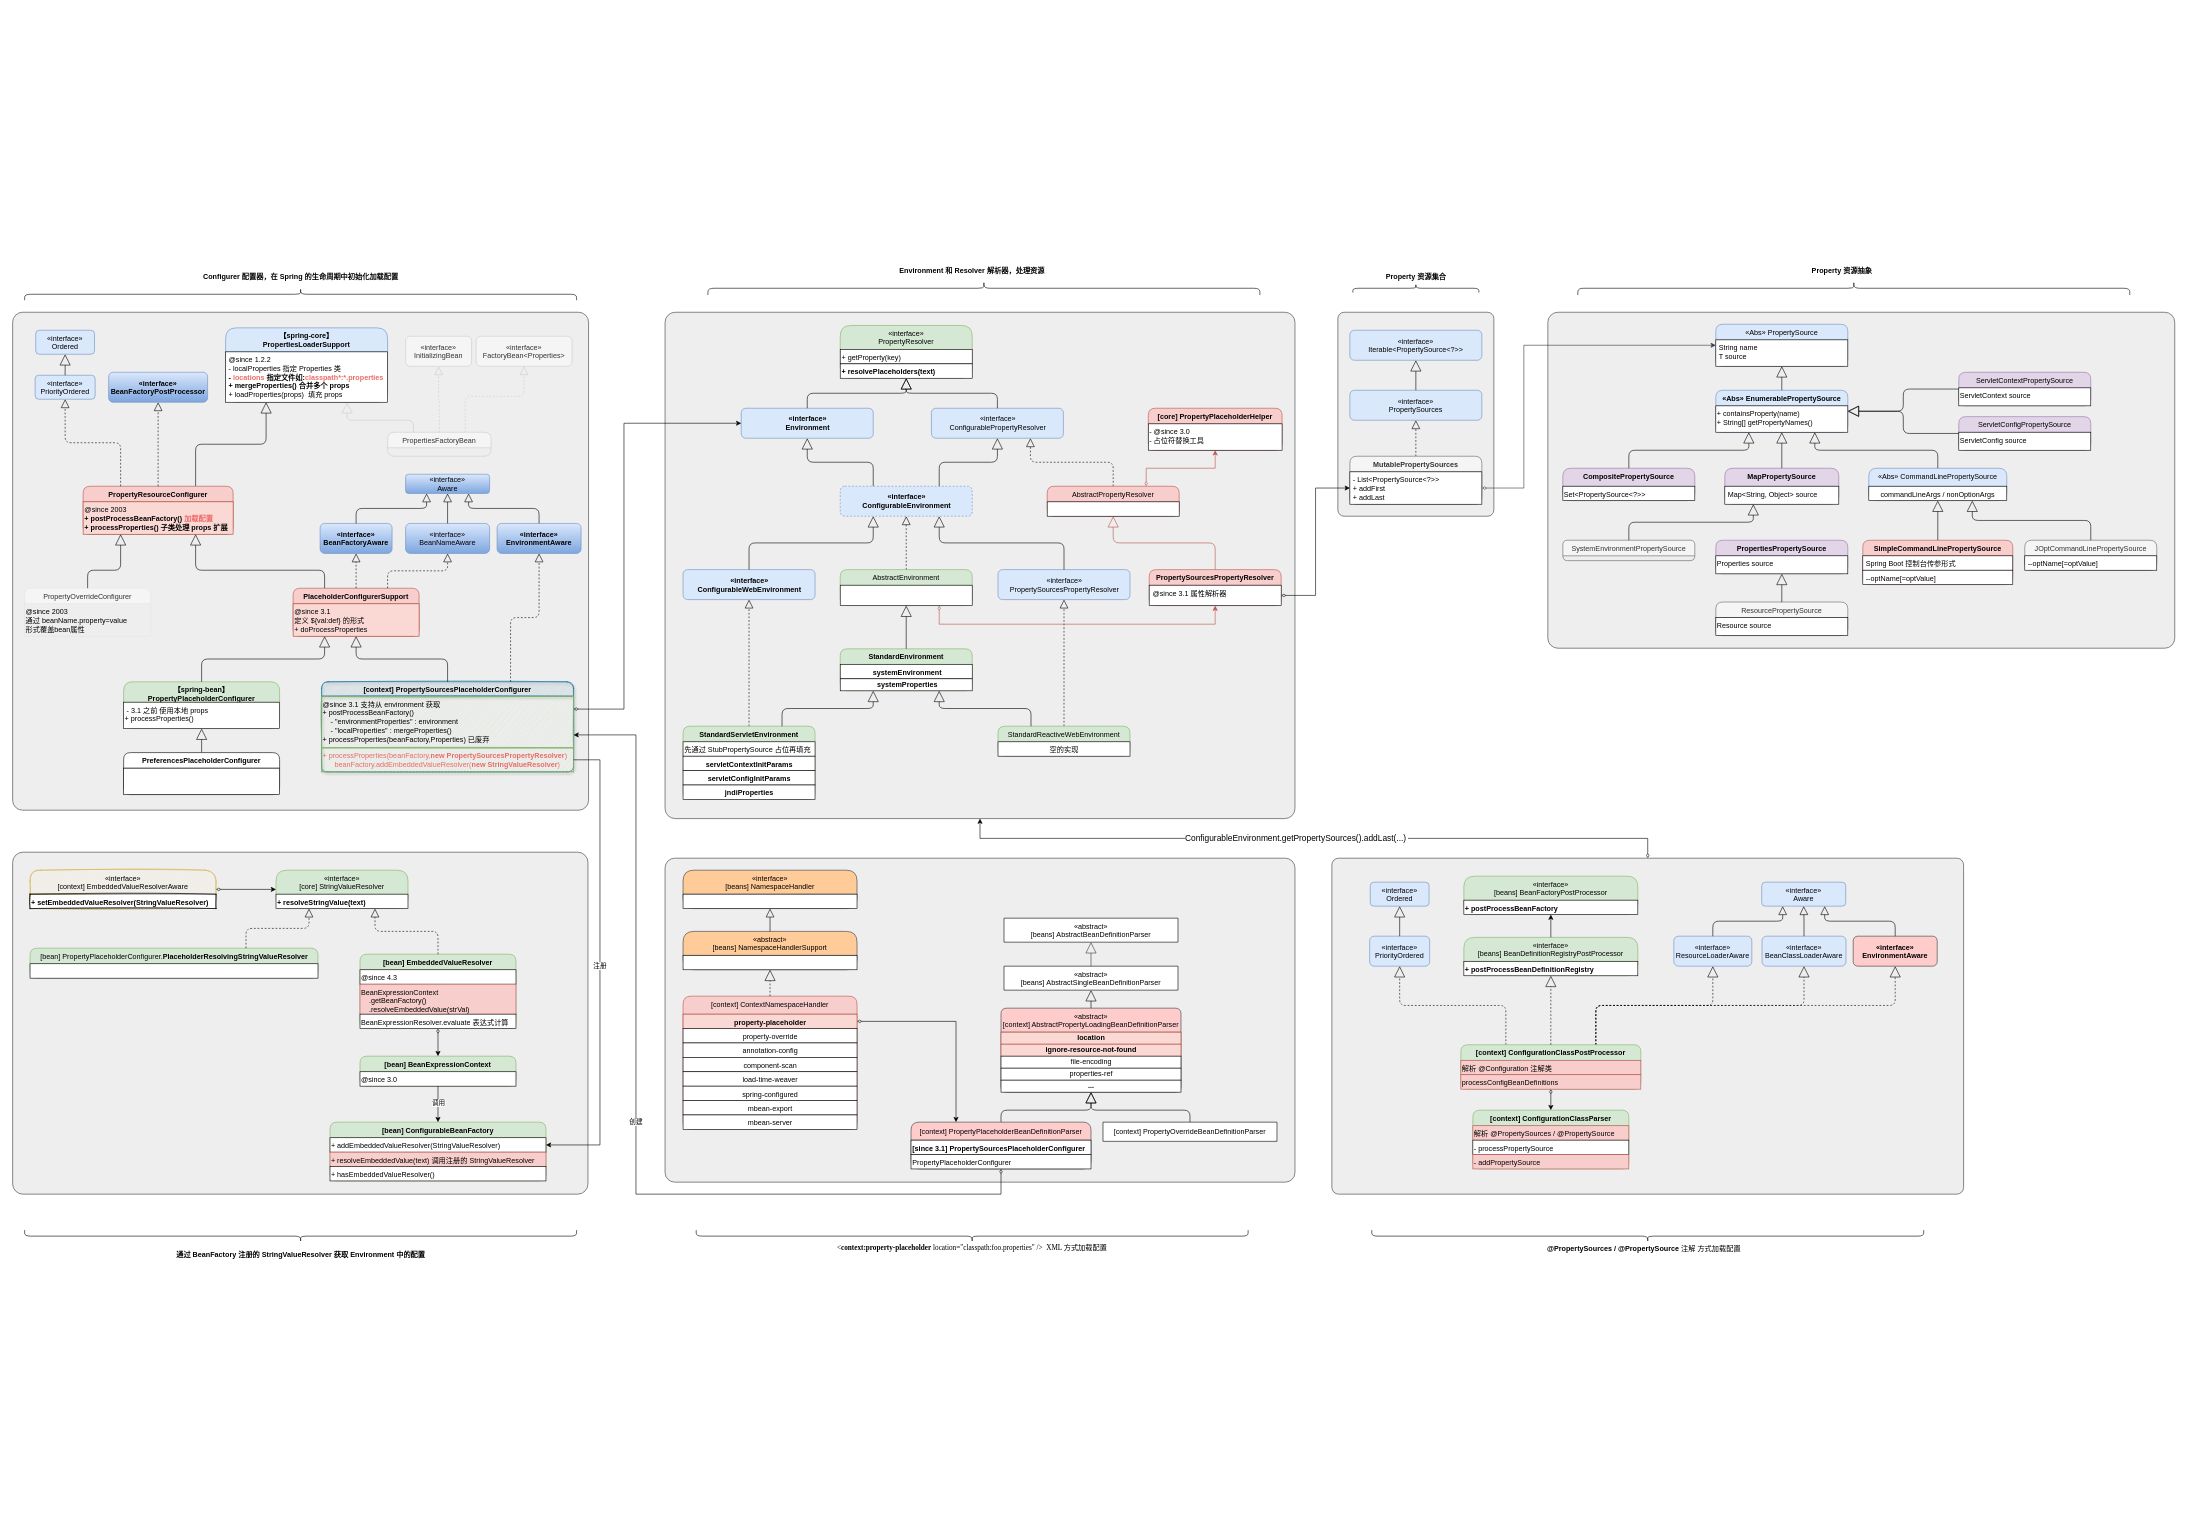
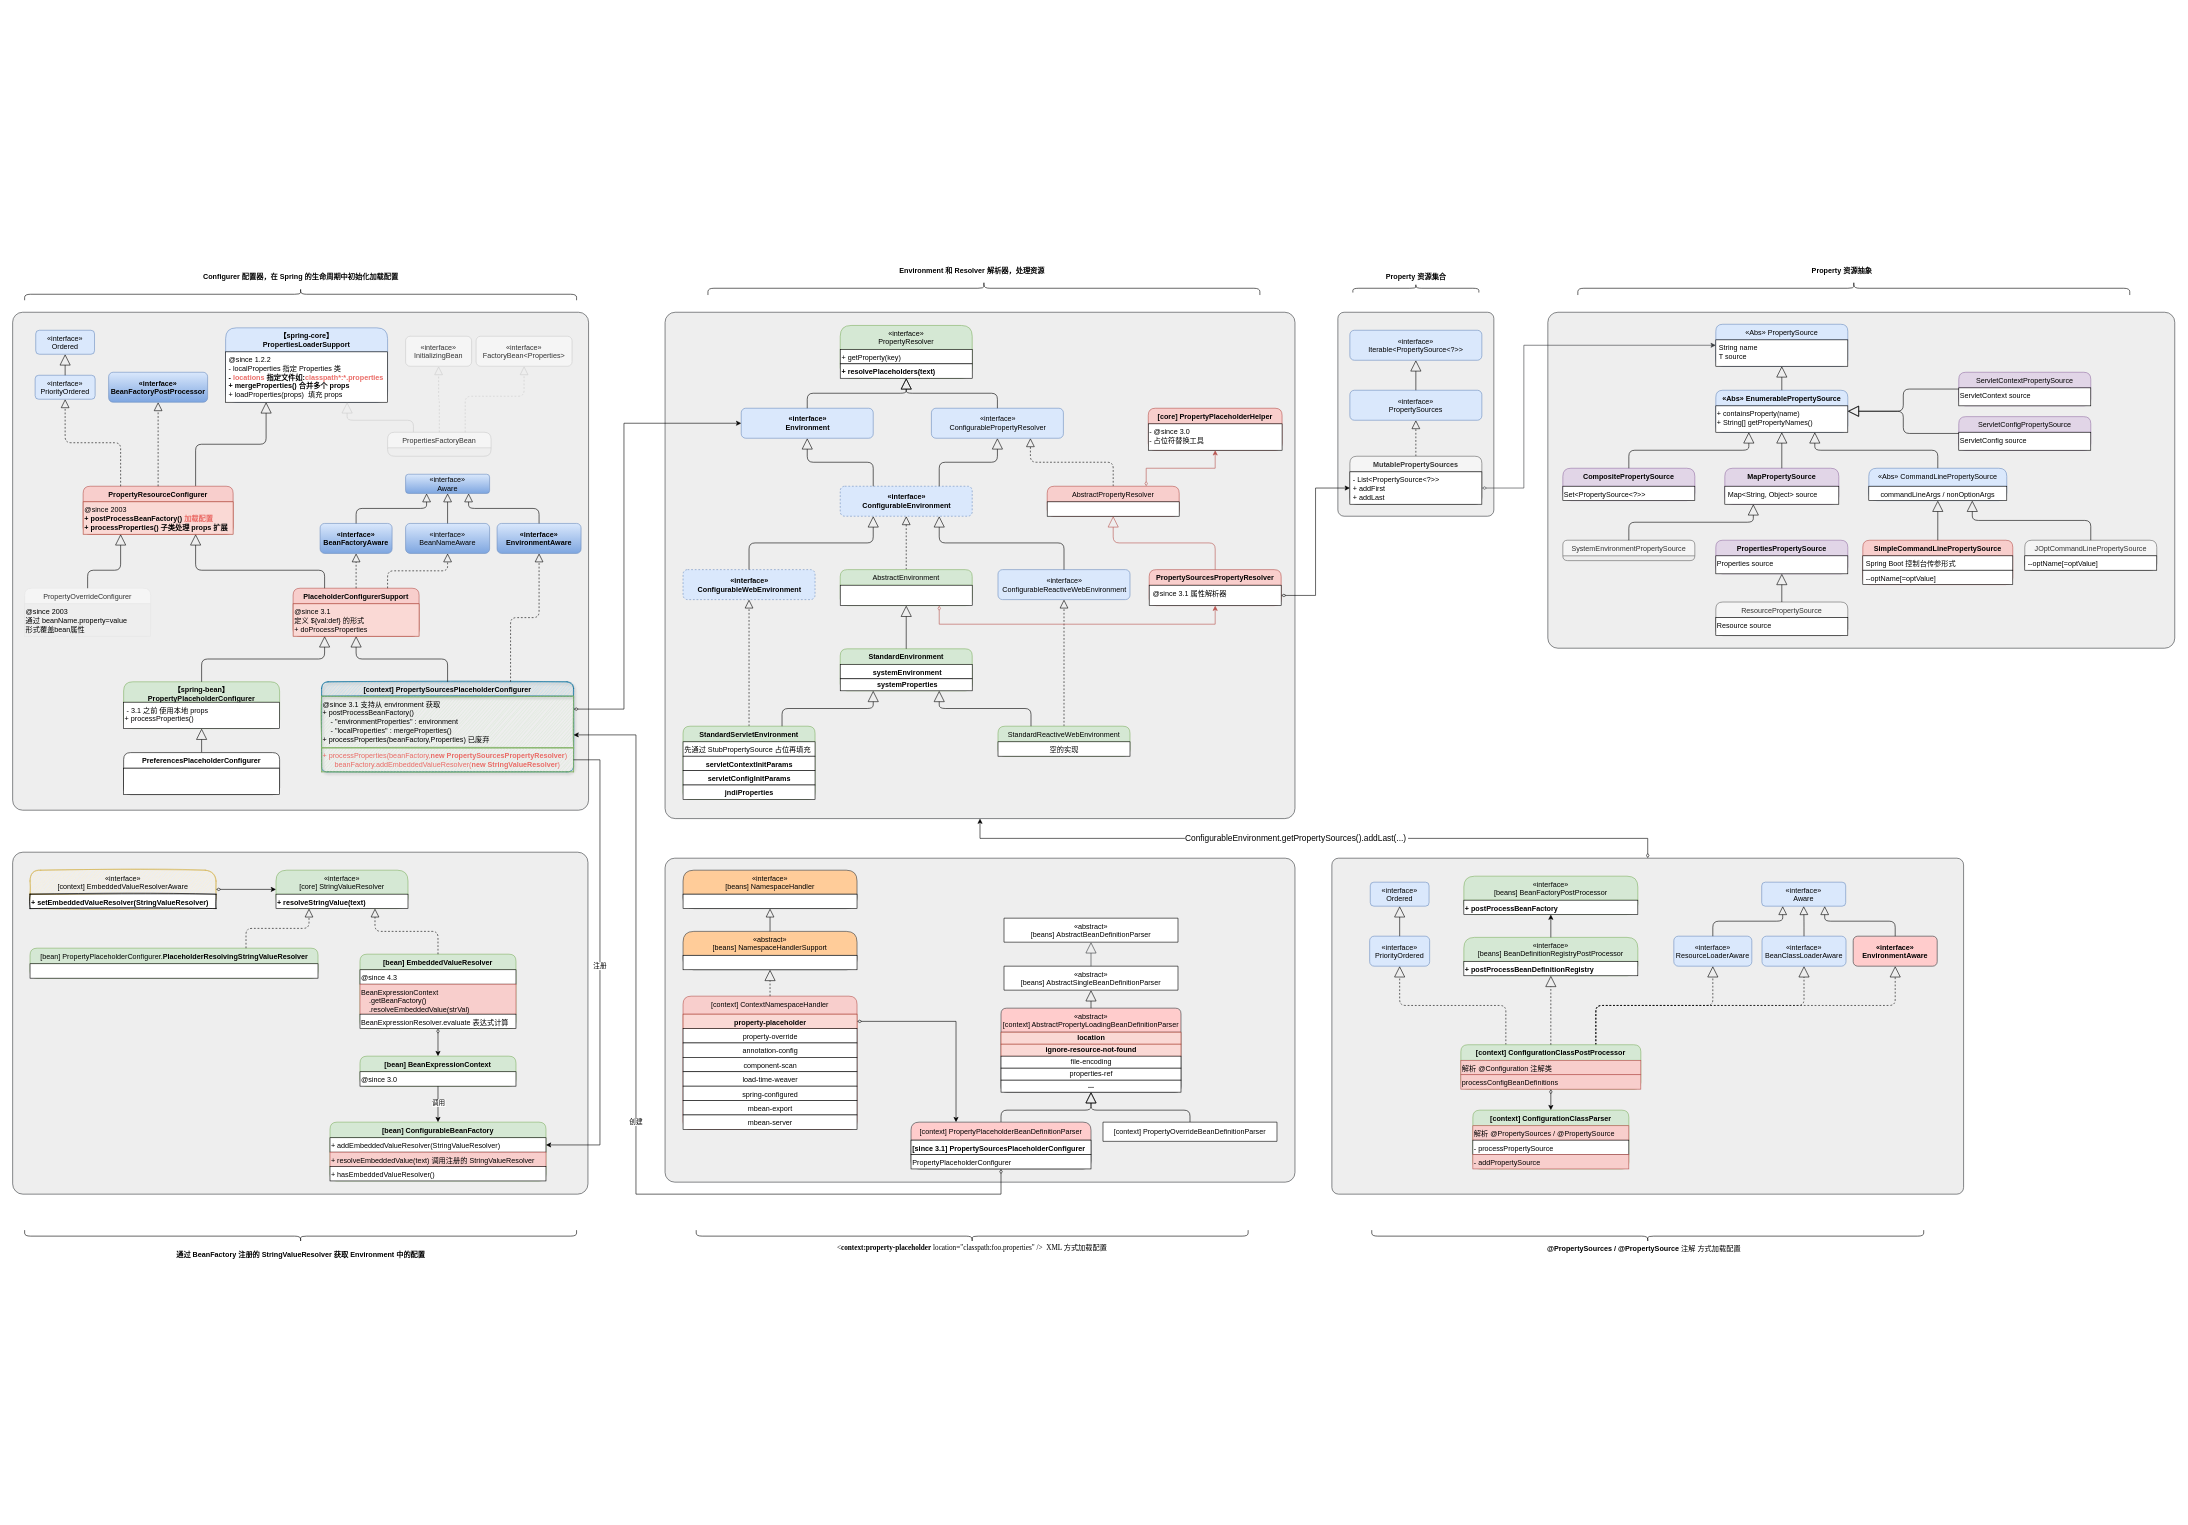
(749, 585) -> (749, 585)
(1064, 585) -> (1064, 585)
